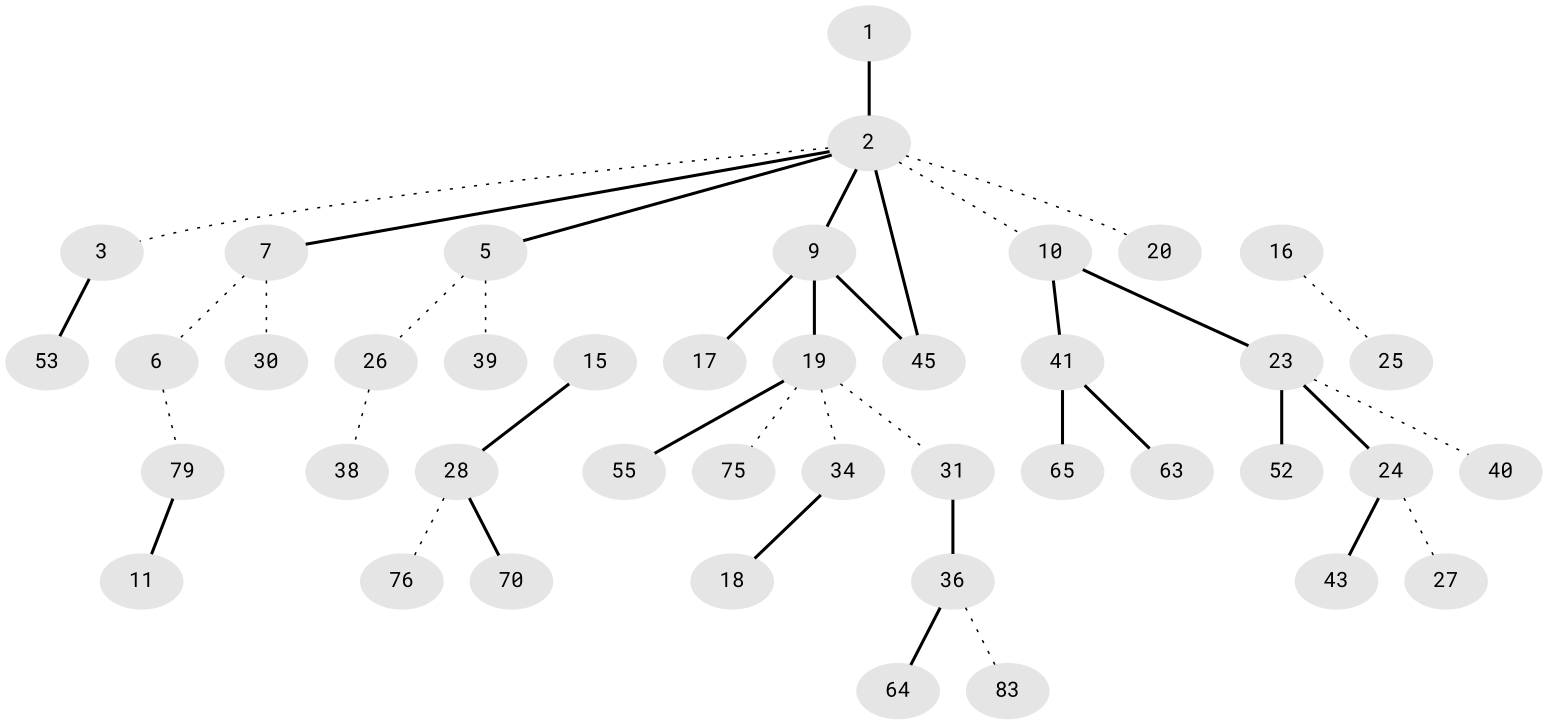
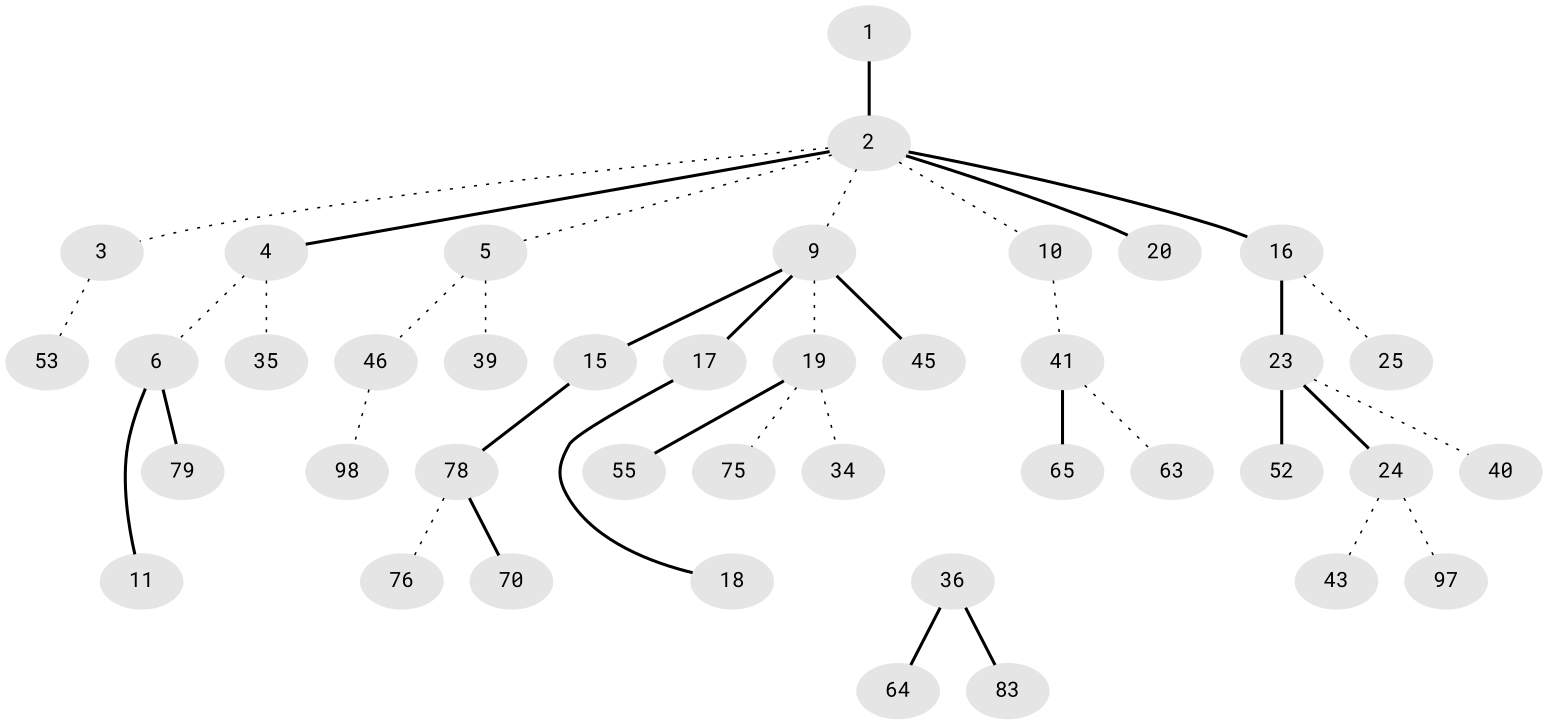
(1018, 193) -> (1018, 193)
(677, 198) -> (677, 198)
(842, 198) -> (842, 198)
(266, 253) -> (266, 253)
(897, 253) -> (1079, 189)
none -> (705, 307)
(75, 308) -> (75, 308)
(814, 308) -> (814, 308)
(1056, 308) -> (1056, 308)
(1165, 308) -> (1282, 308)
(266, 362) -> (266, 362)
(376, 362) -> (376, 362)
(170, 417) -> (170, 417)
(1117, 417) -> (1117, 417)
(347, 472) -> (347, 472)
(457, 472) -> (457, 472)
(953, 472) -> none
(162, 526) -> (125, 470)
(788, 527) -> (562, 484)
(1364, 527) -> (1364, 527)
(1446, 581) -> (1446, 581)
(980, 636) -> (980, 636)
